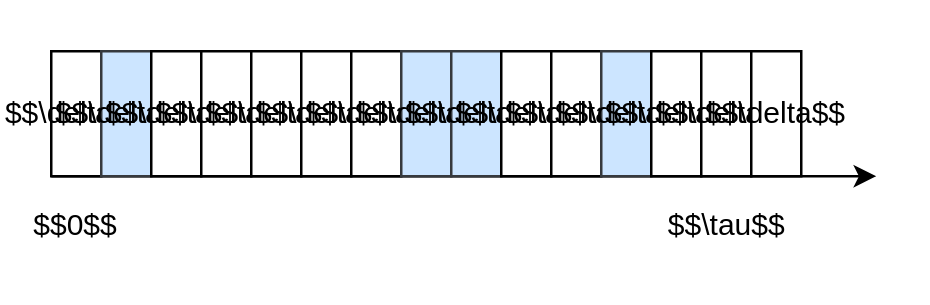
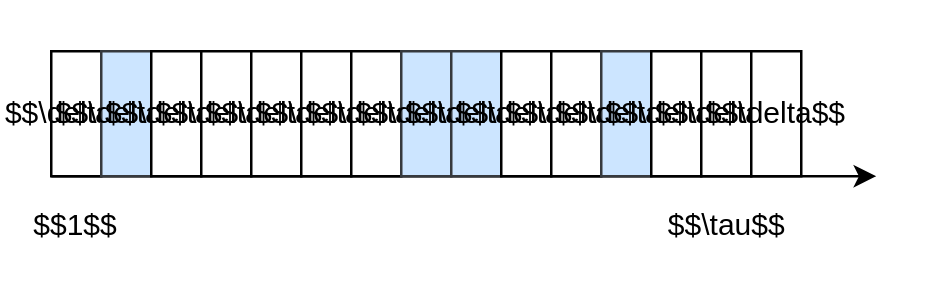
(76, 226) -> (76, 226)
